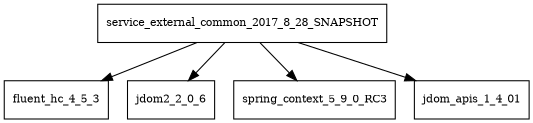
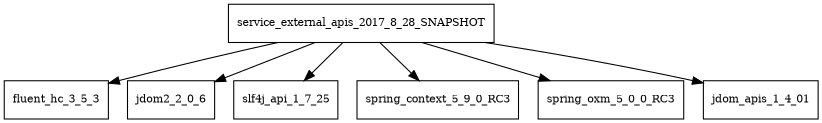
(242, 23) -> (361, 23)
(56, 100) -> (56, 100)
none -> (286, 100)
none -> (611, 100)
